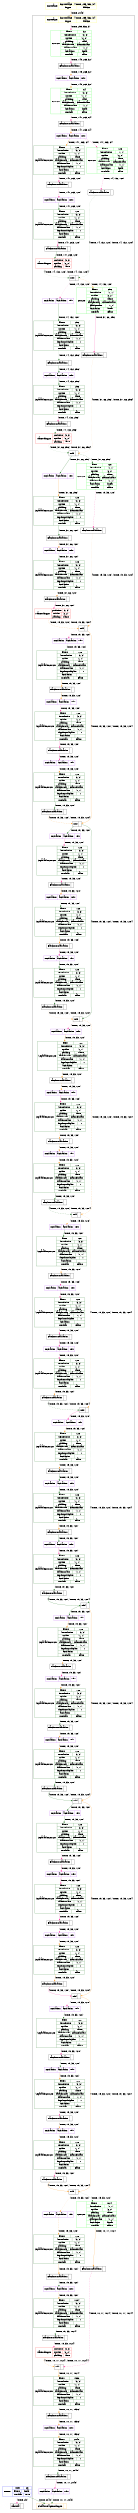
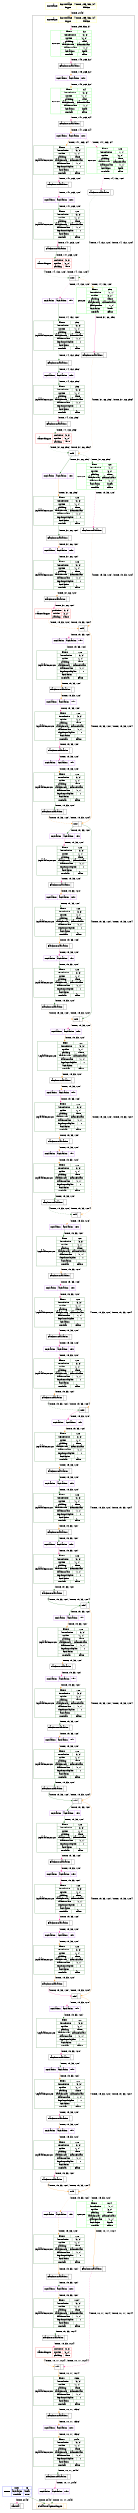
(17, 2491) -> (17, 2491)
(22, 2500) -> (22, 2500)
